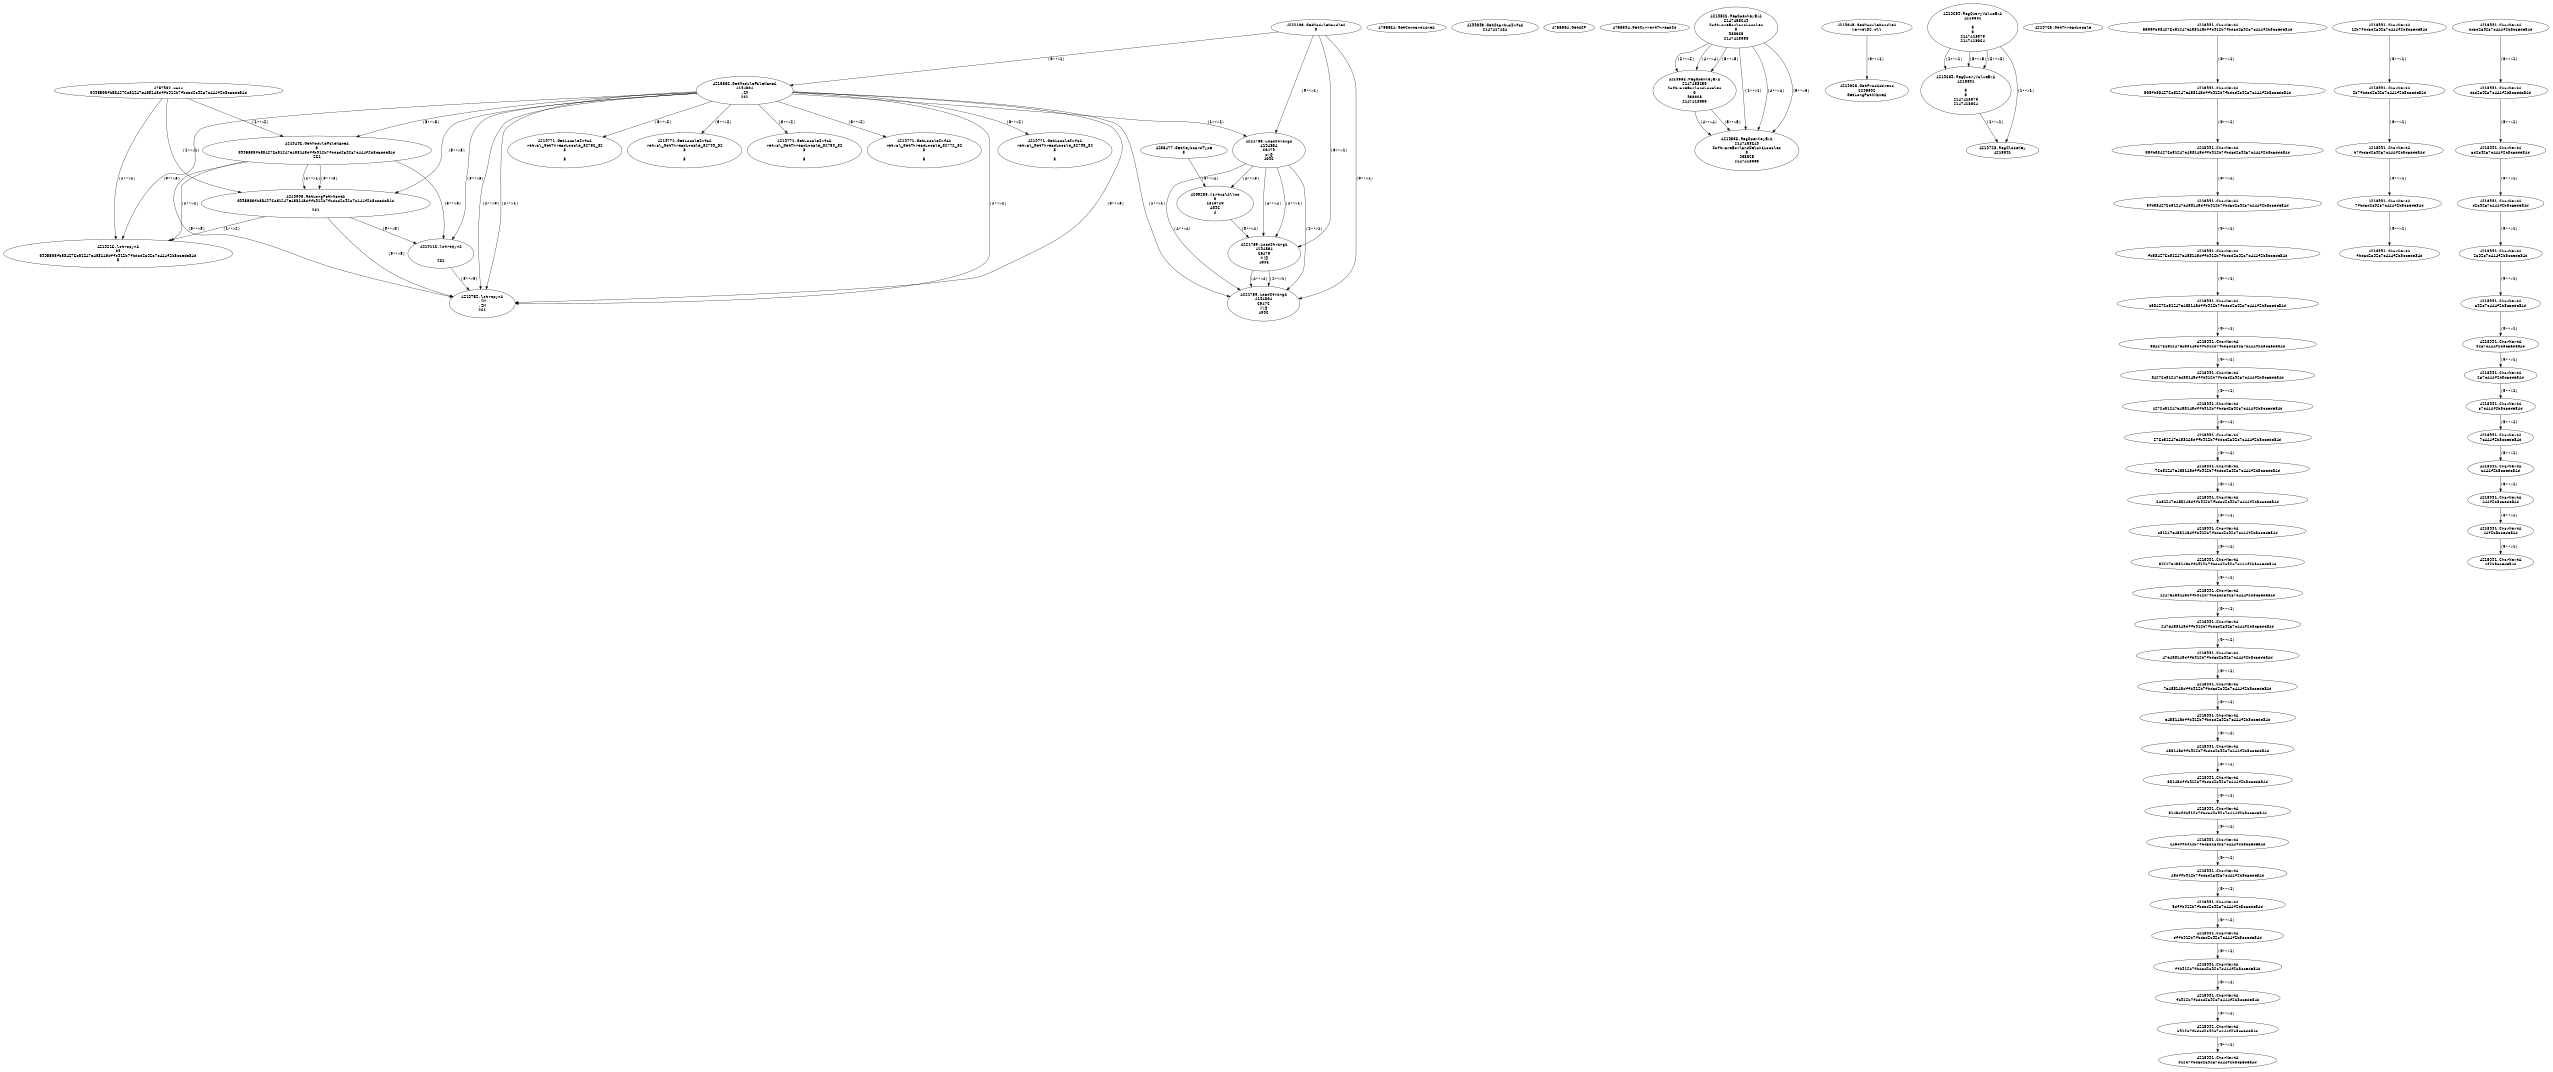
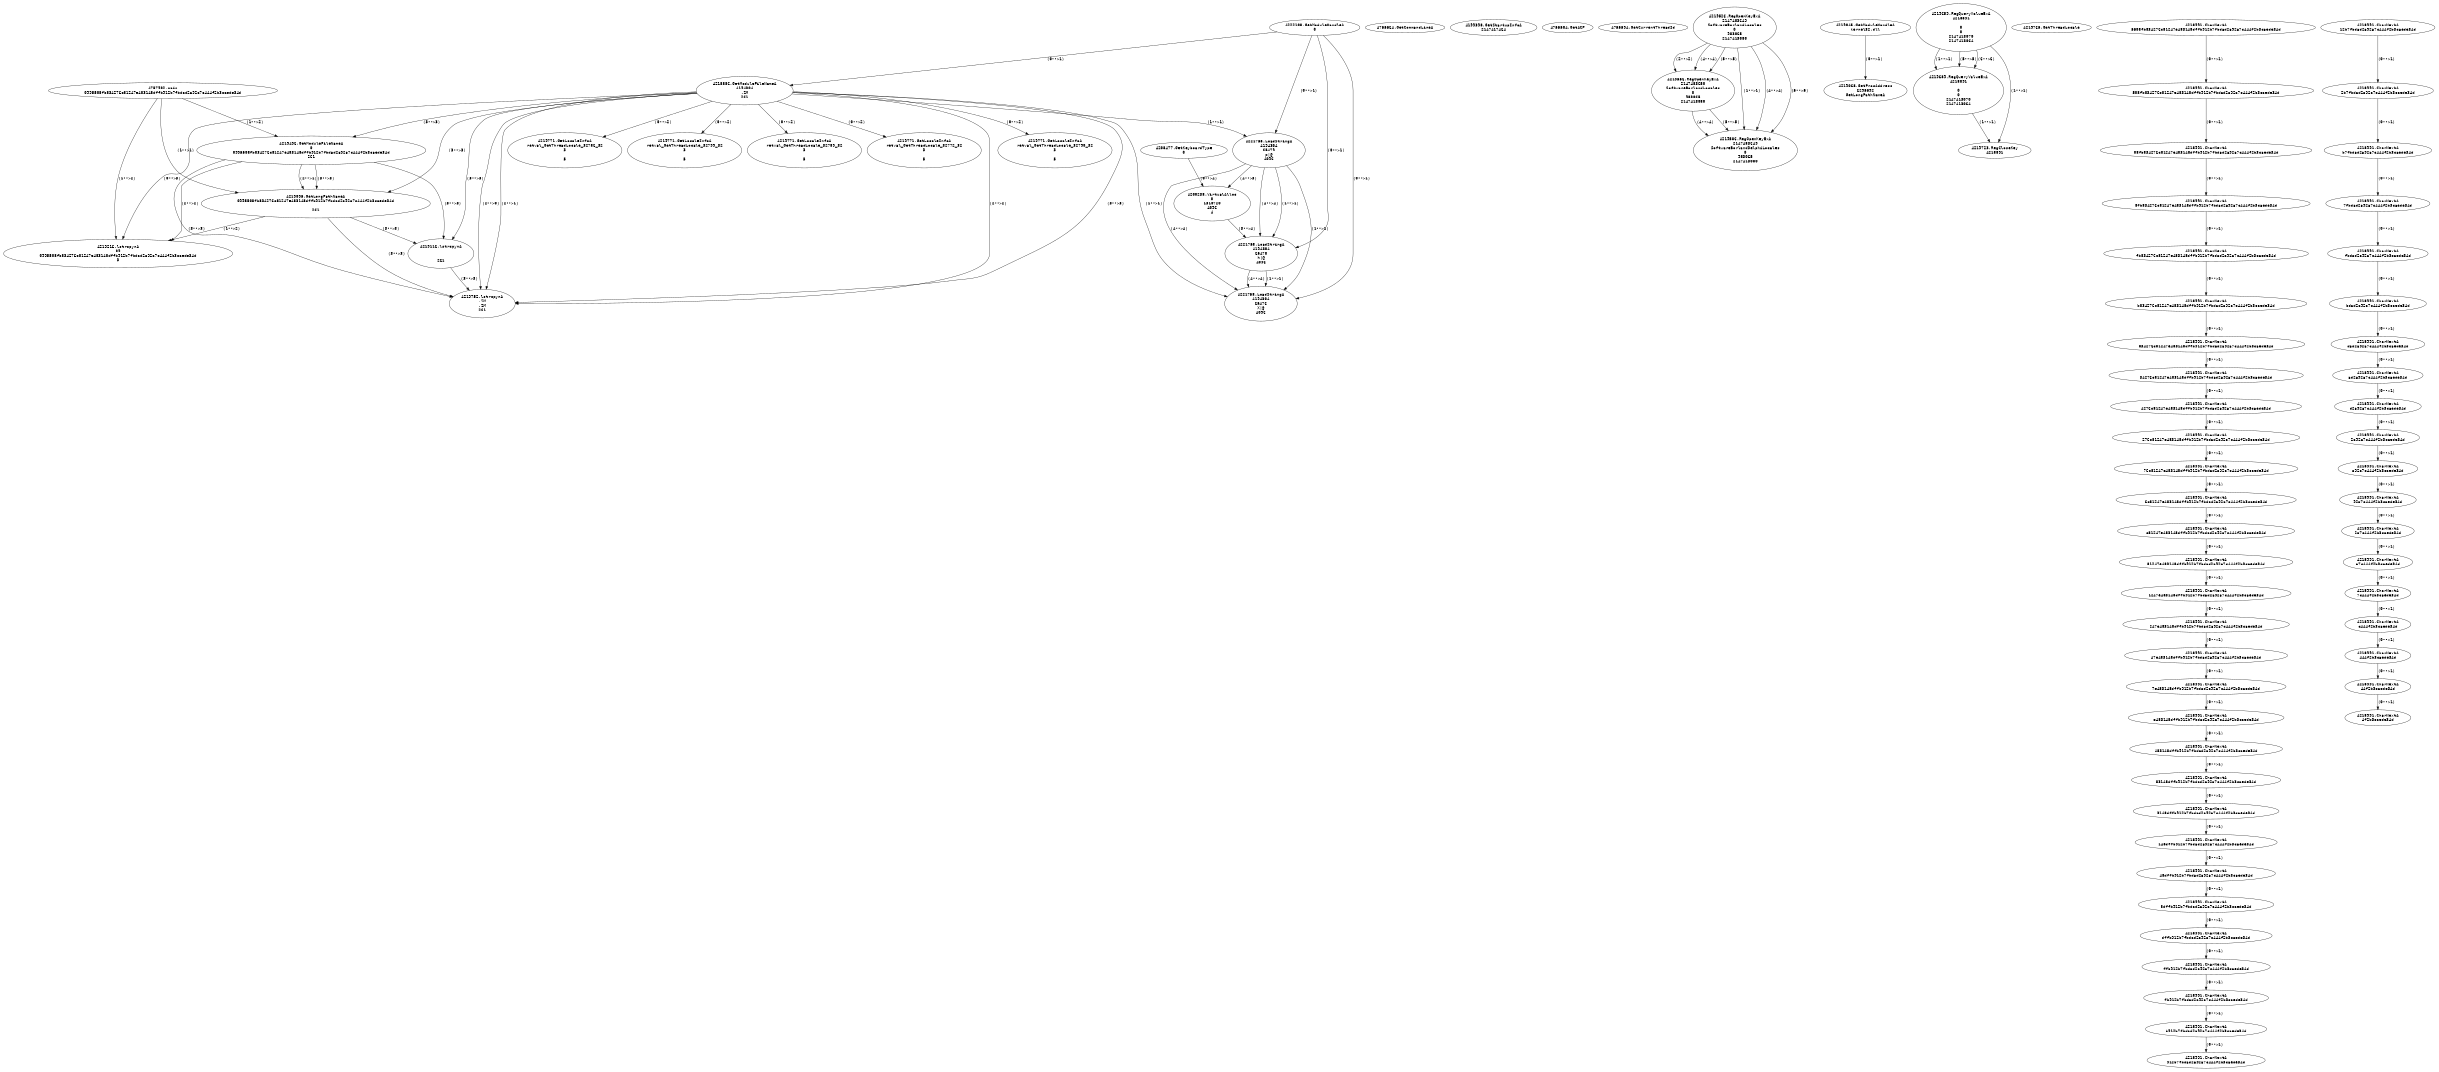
none -> (2378, 277)
